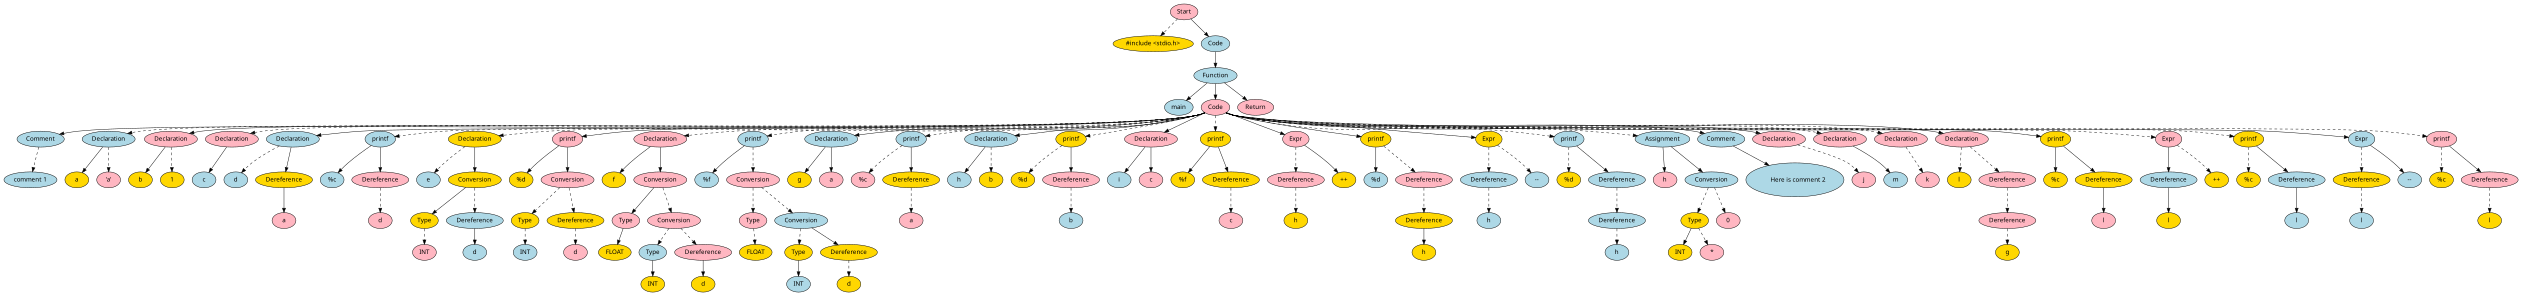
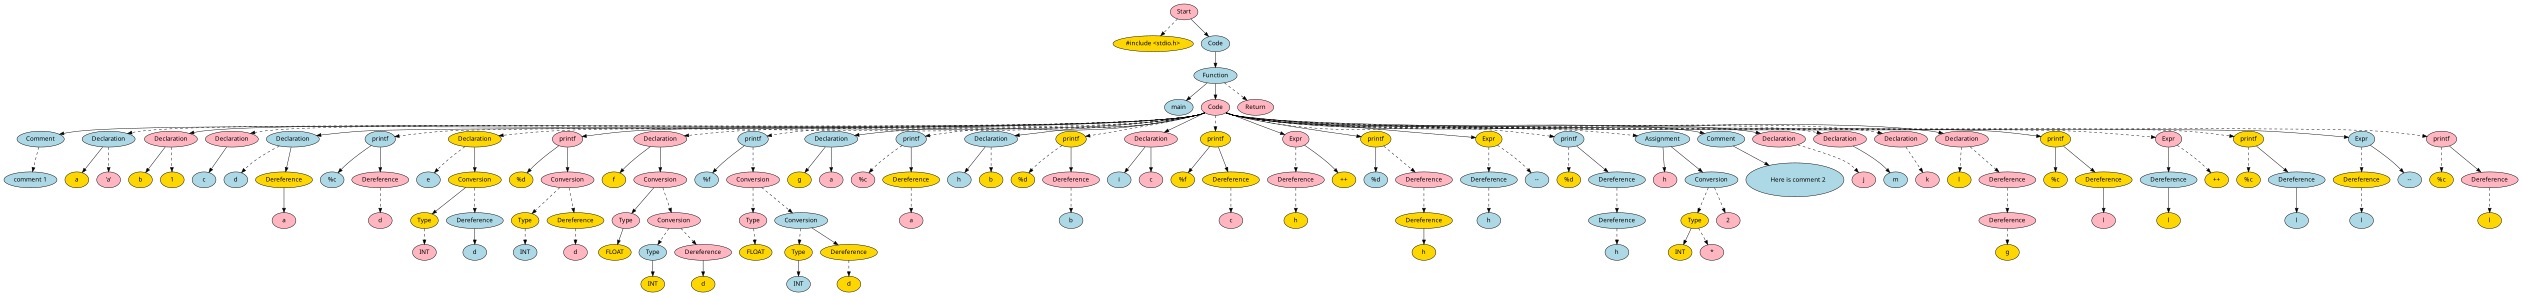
(1234, 90) -> (1234, 90)
(1728, 221) -> (1728, 221)
